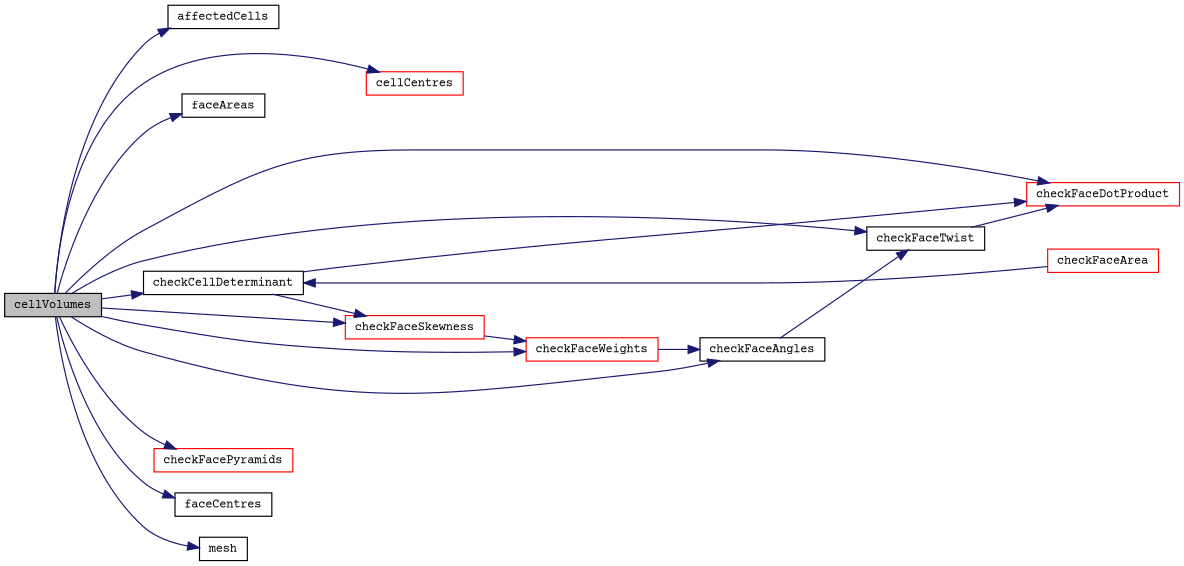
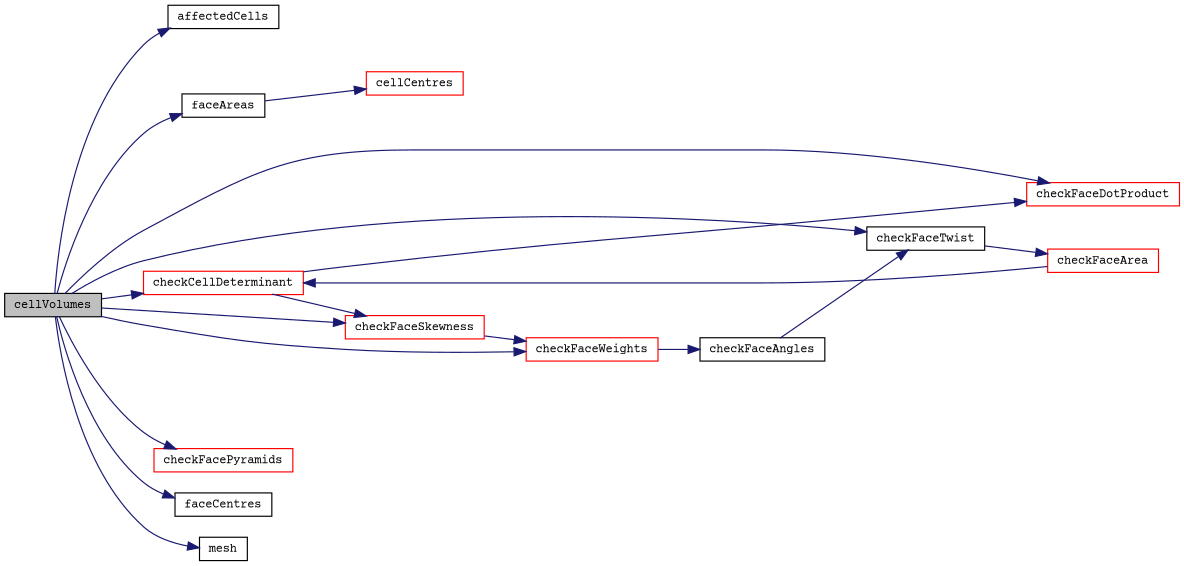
(142, 85) -> (310, 96)
(1009, 218) -> (1010, 249)
(223, 283) -> (223, 283)
(384, 393) -> none
